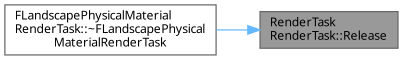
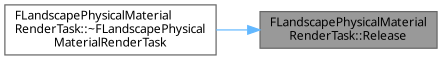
(329, 30) -> (349, 30)
